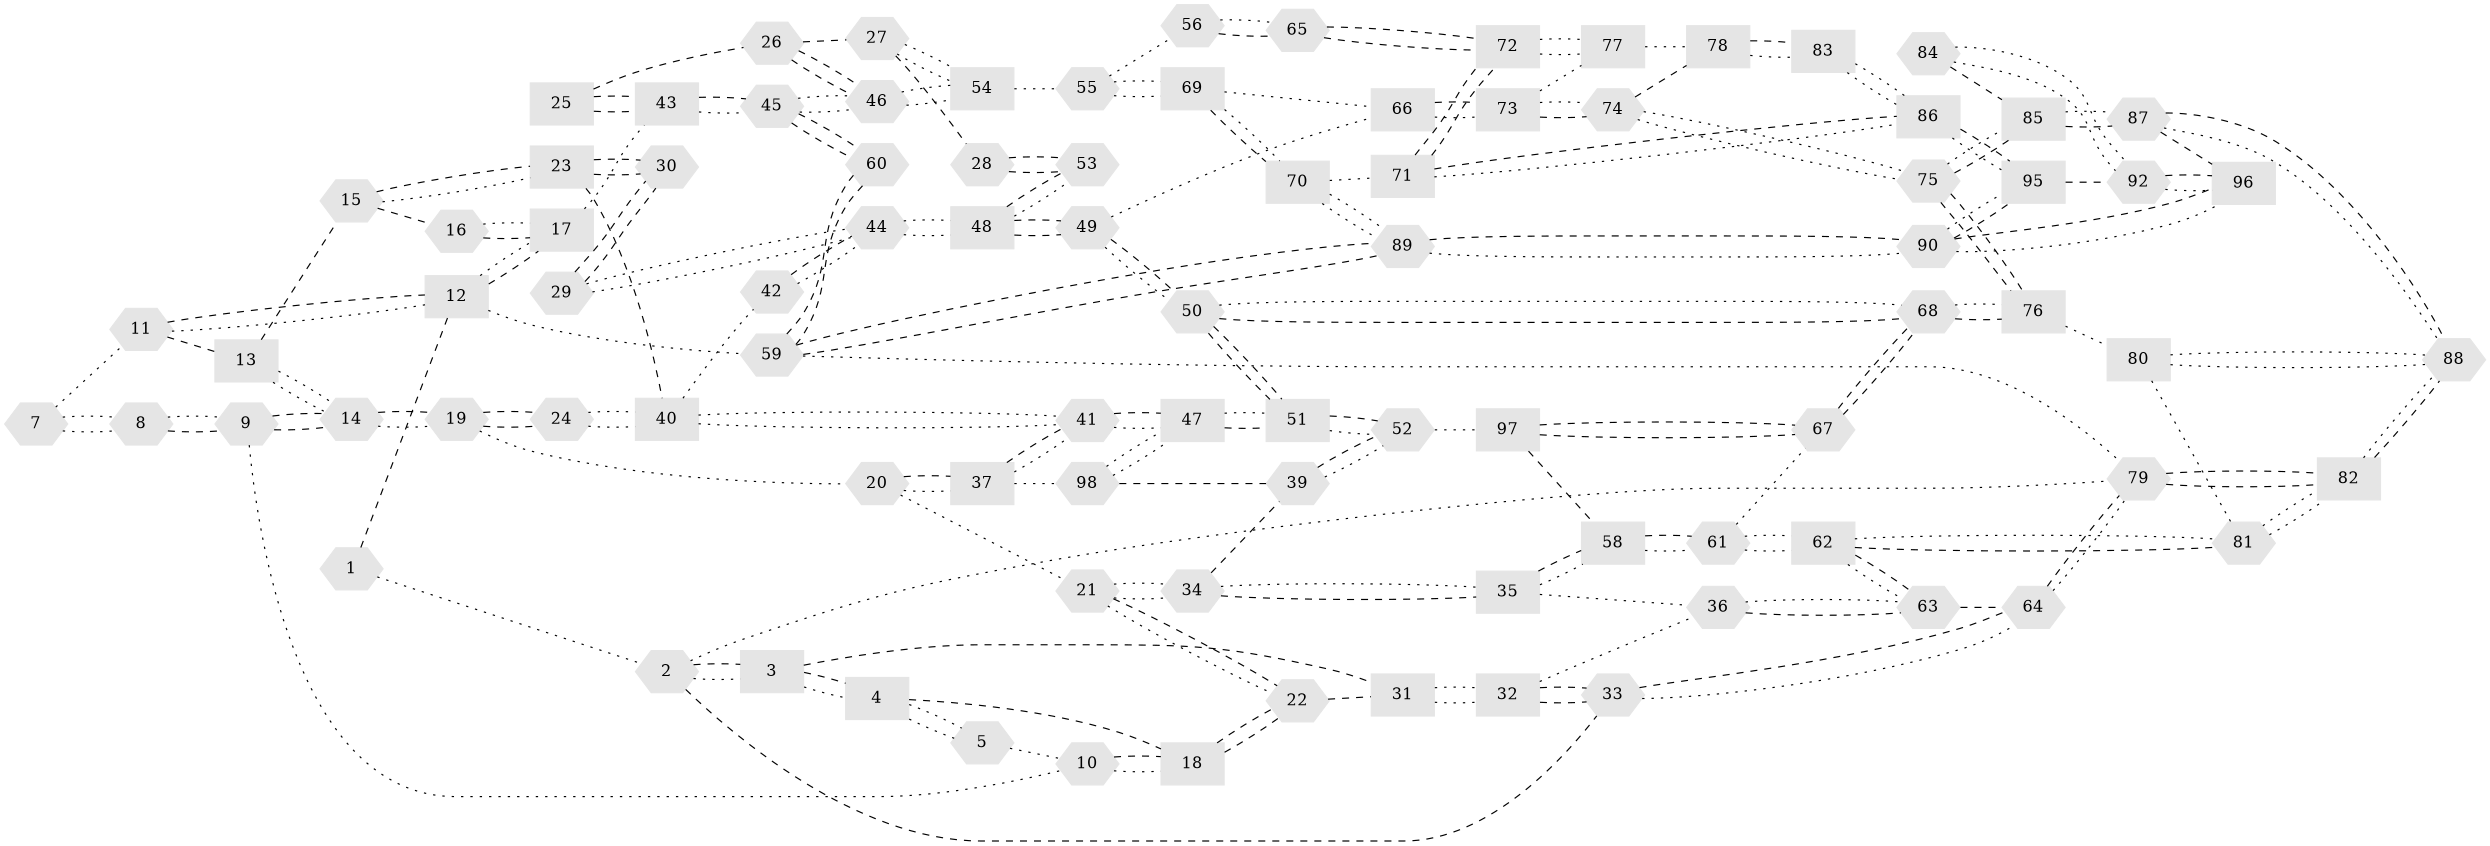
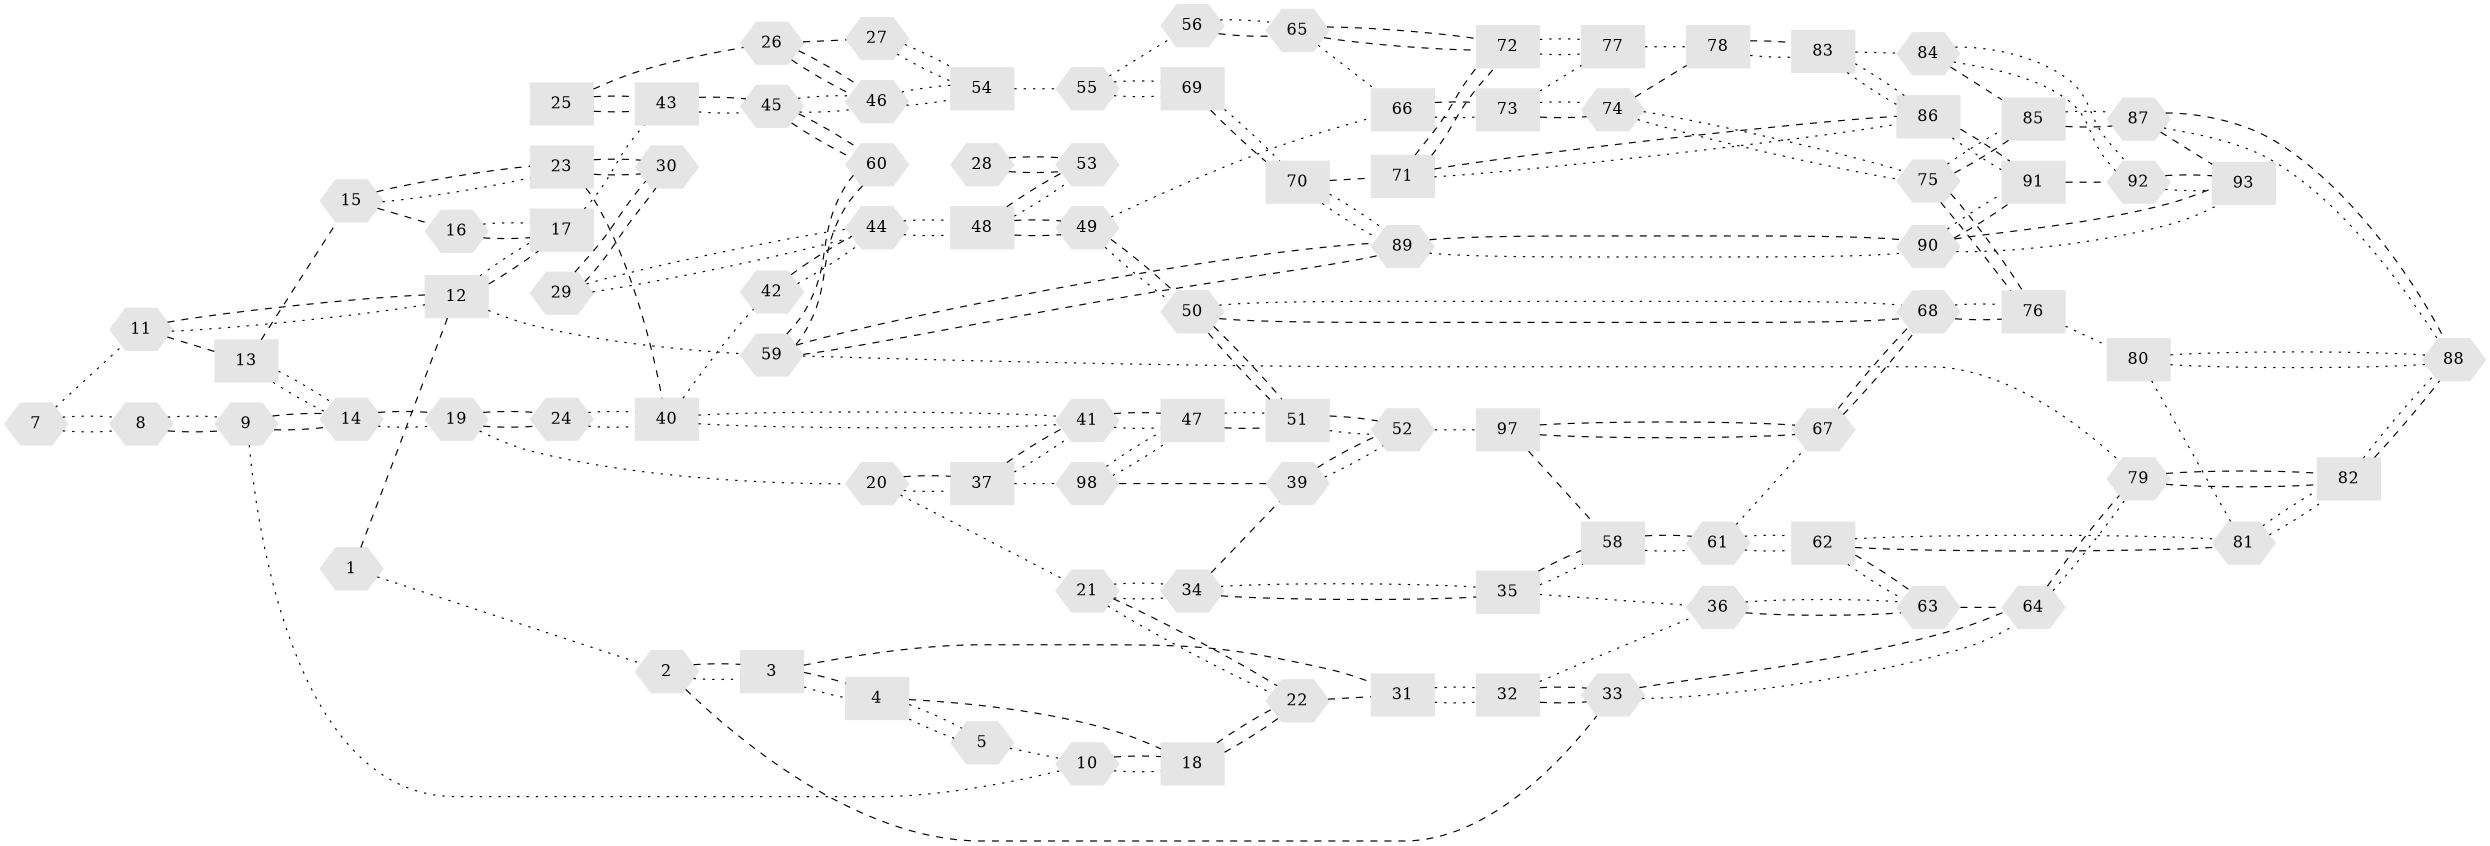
none -> (1876, 53)
(1298, 99) -> (1346, 67)
(941, 110) -> none
(1350, 179) -> (1350, 179)
(2034, 182) -> (2034, 182)
(2244, 183) -> (2244, 183)
(1391, 513) -> none
